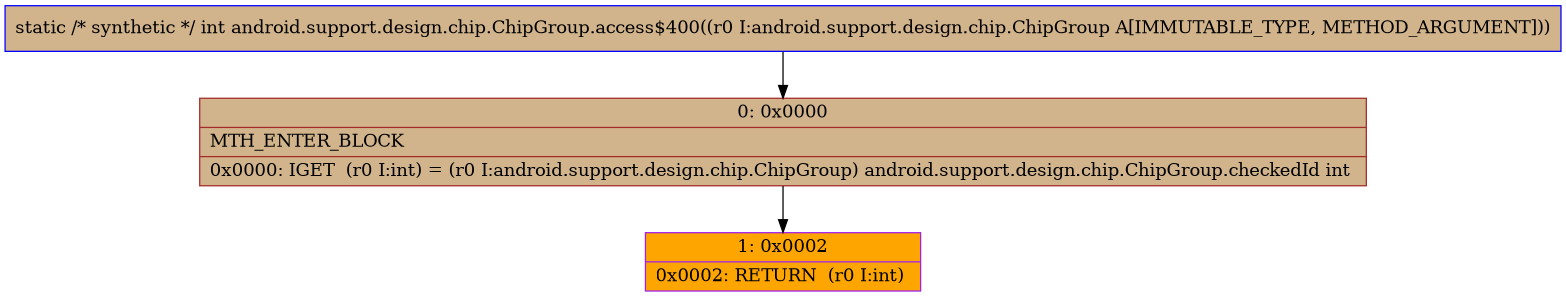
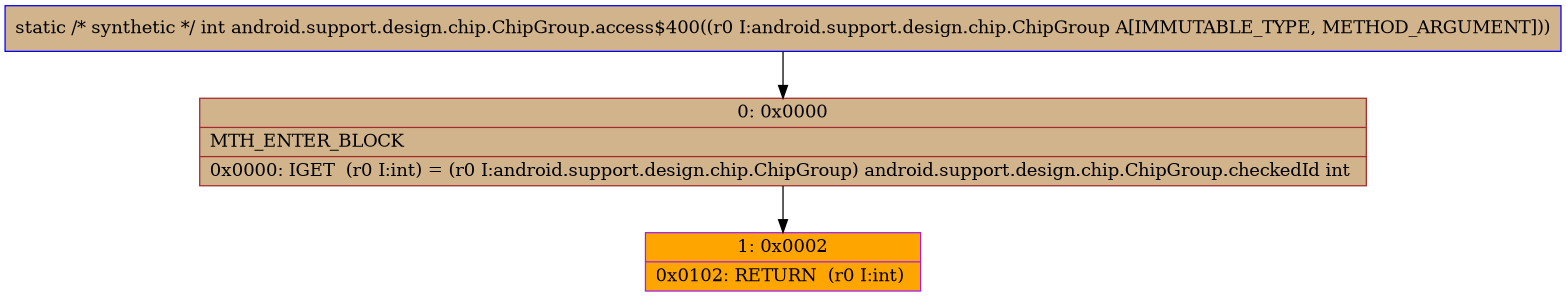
(783, 276) -> (783, 276)
